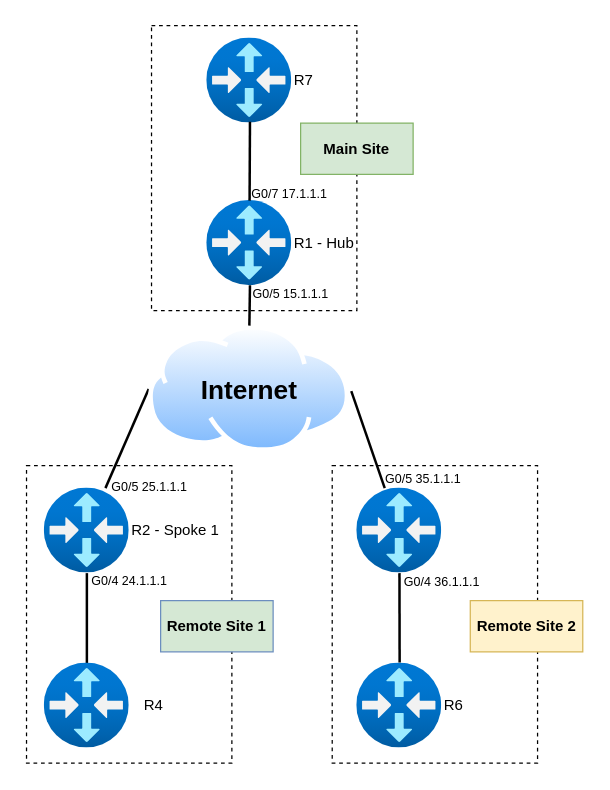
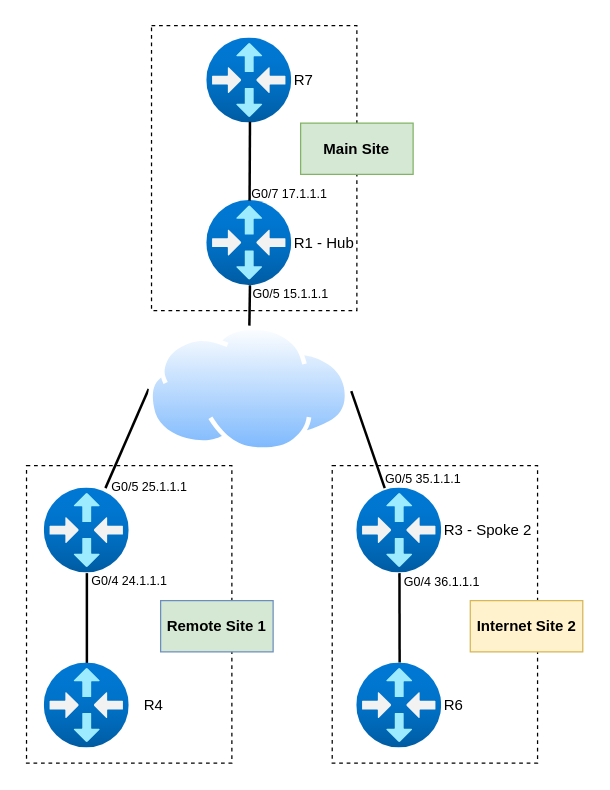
(249, 389) -> none
(177, 531) -> none
none -> (490, 531)
(527, 627) -> (527, 627)
